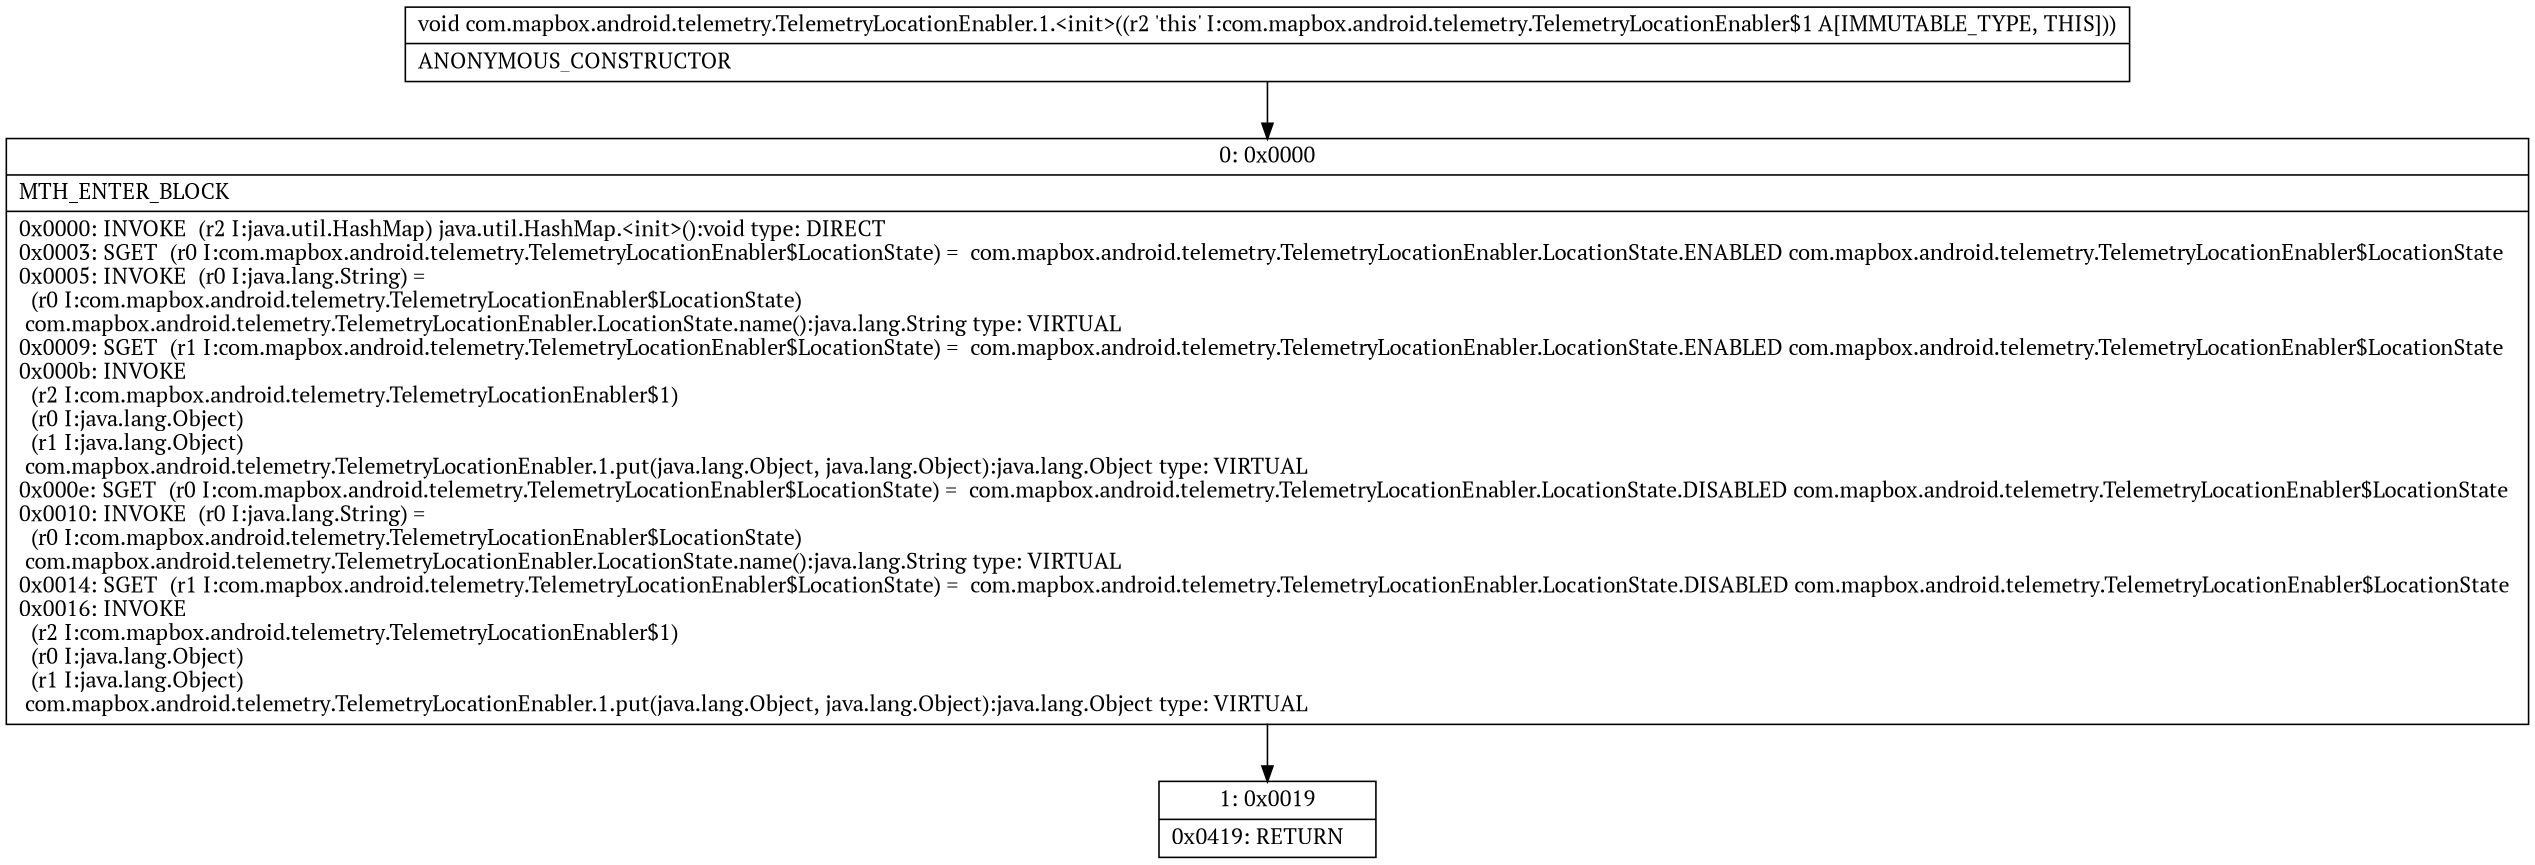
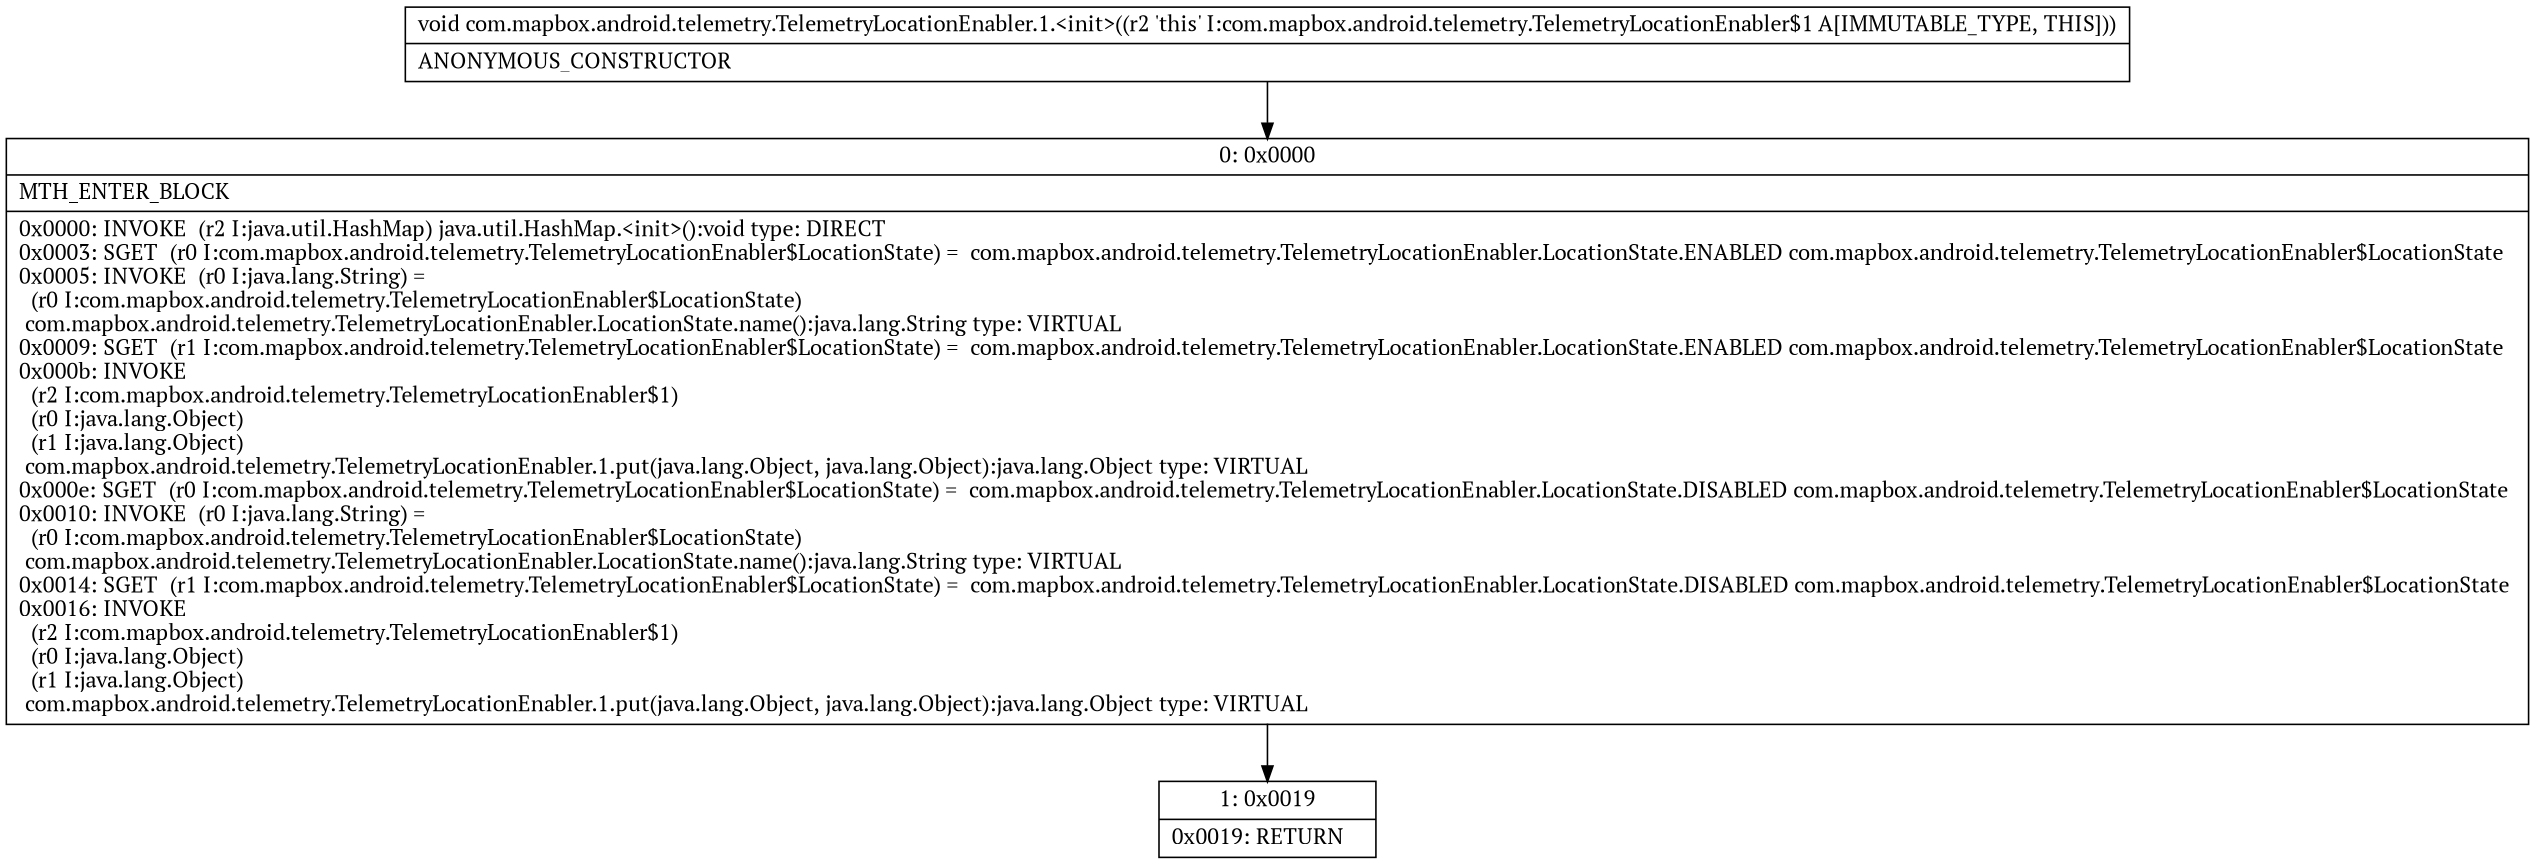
(1267, 838) -> (1267, 838)
